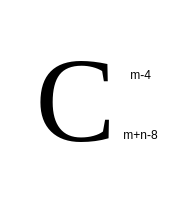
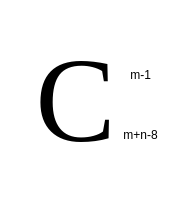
(141, 76) -> (141, 76)
